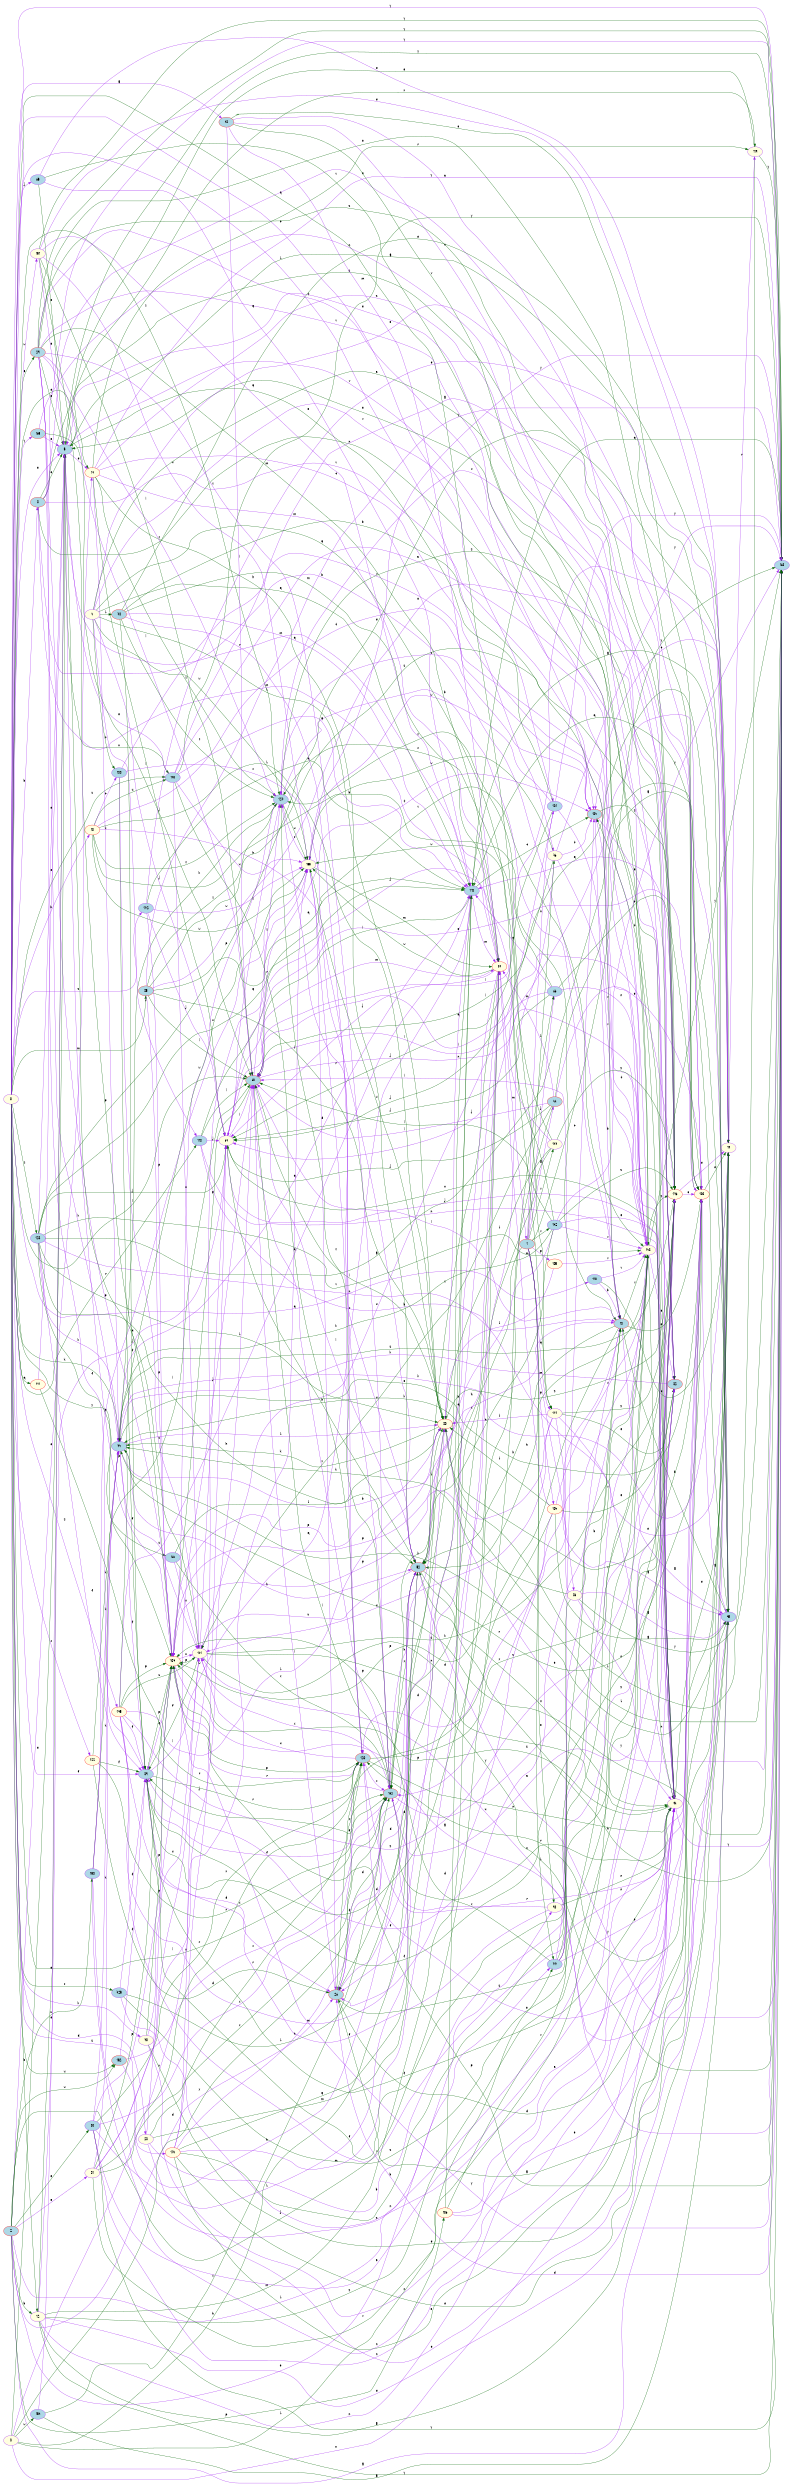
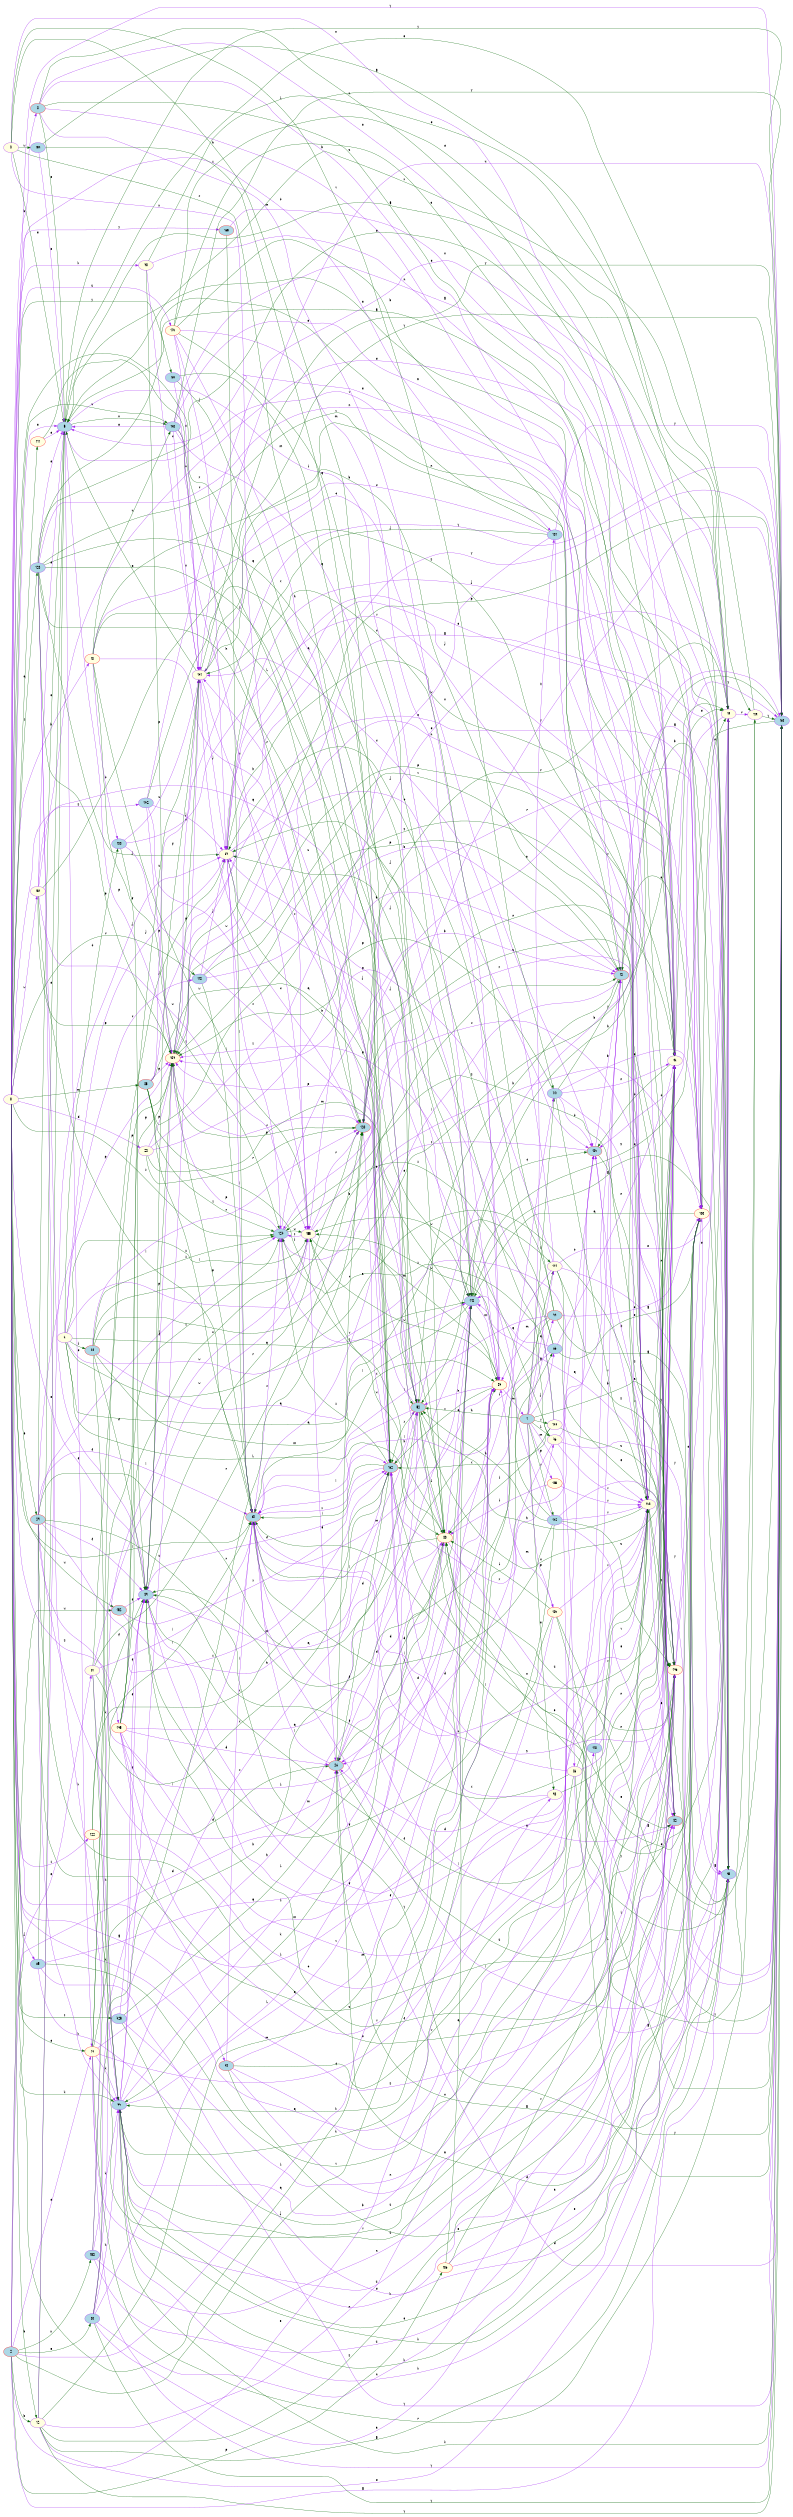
(511, 41) -> (772, 2173)
(48, 440) -> none
(134, 1095) -> (103, 1596)
